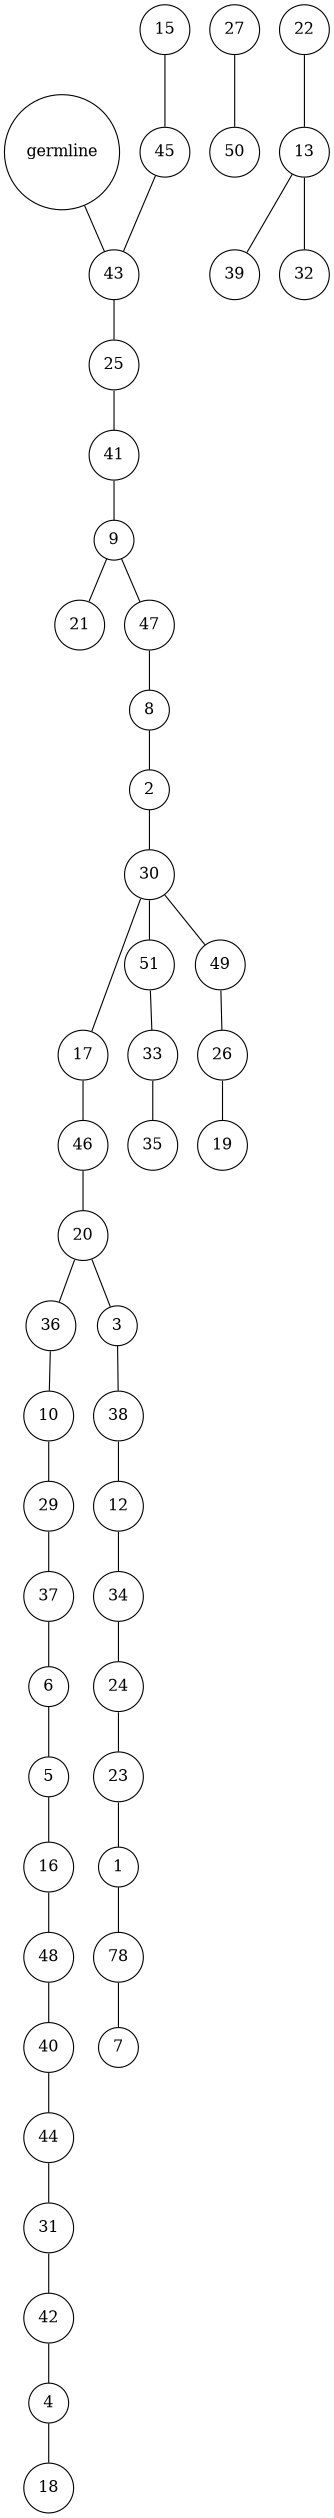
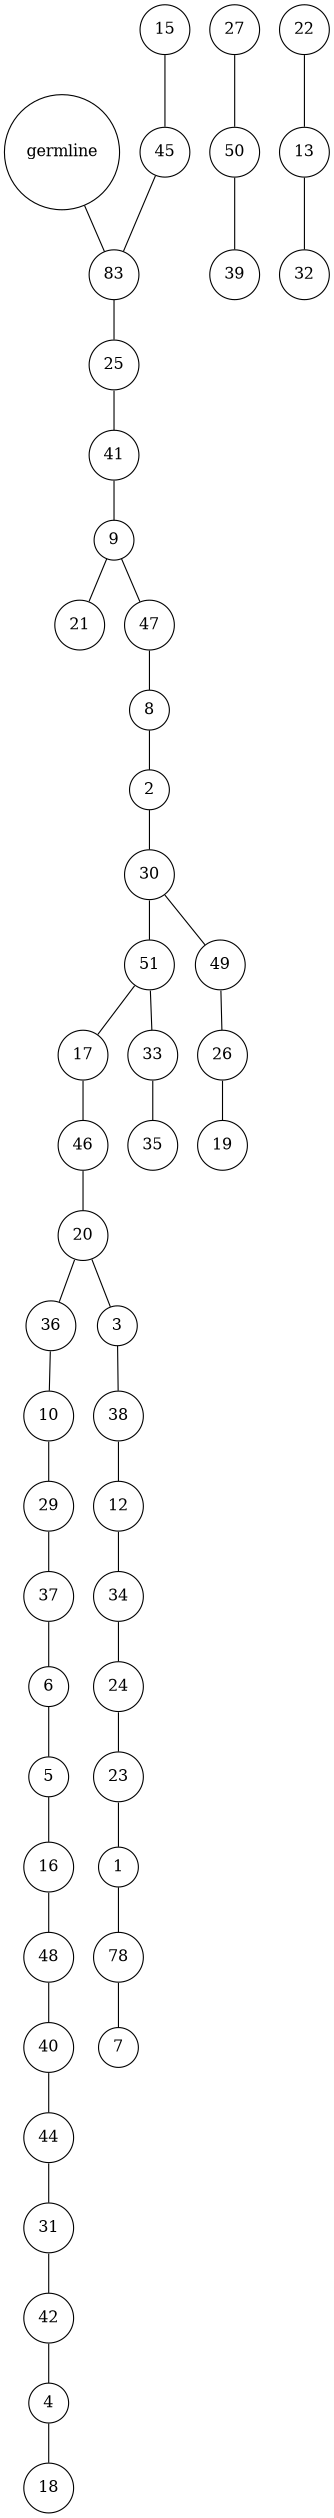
(270, 213) -> (235, 214)
(114, 275) -> (114, 275)
(116, 965) -> (116, 1010)
